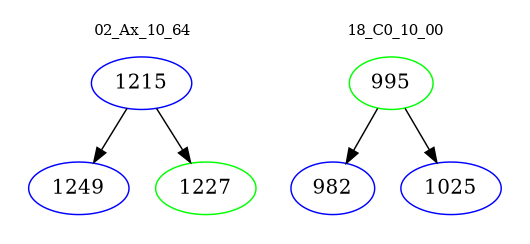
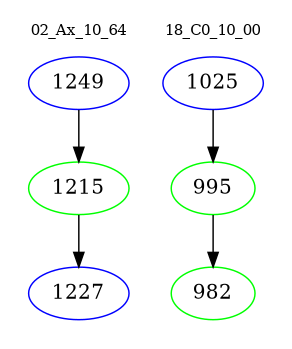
(142, 83) -> (79, 188)
(114, 129) -> (79, 129)
(417, 129) -> (213, 129)
(206, 188) -> (79, 293)
(333, 188) -> (213, 293)
